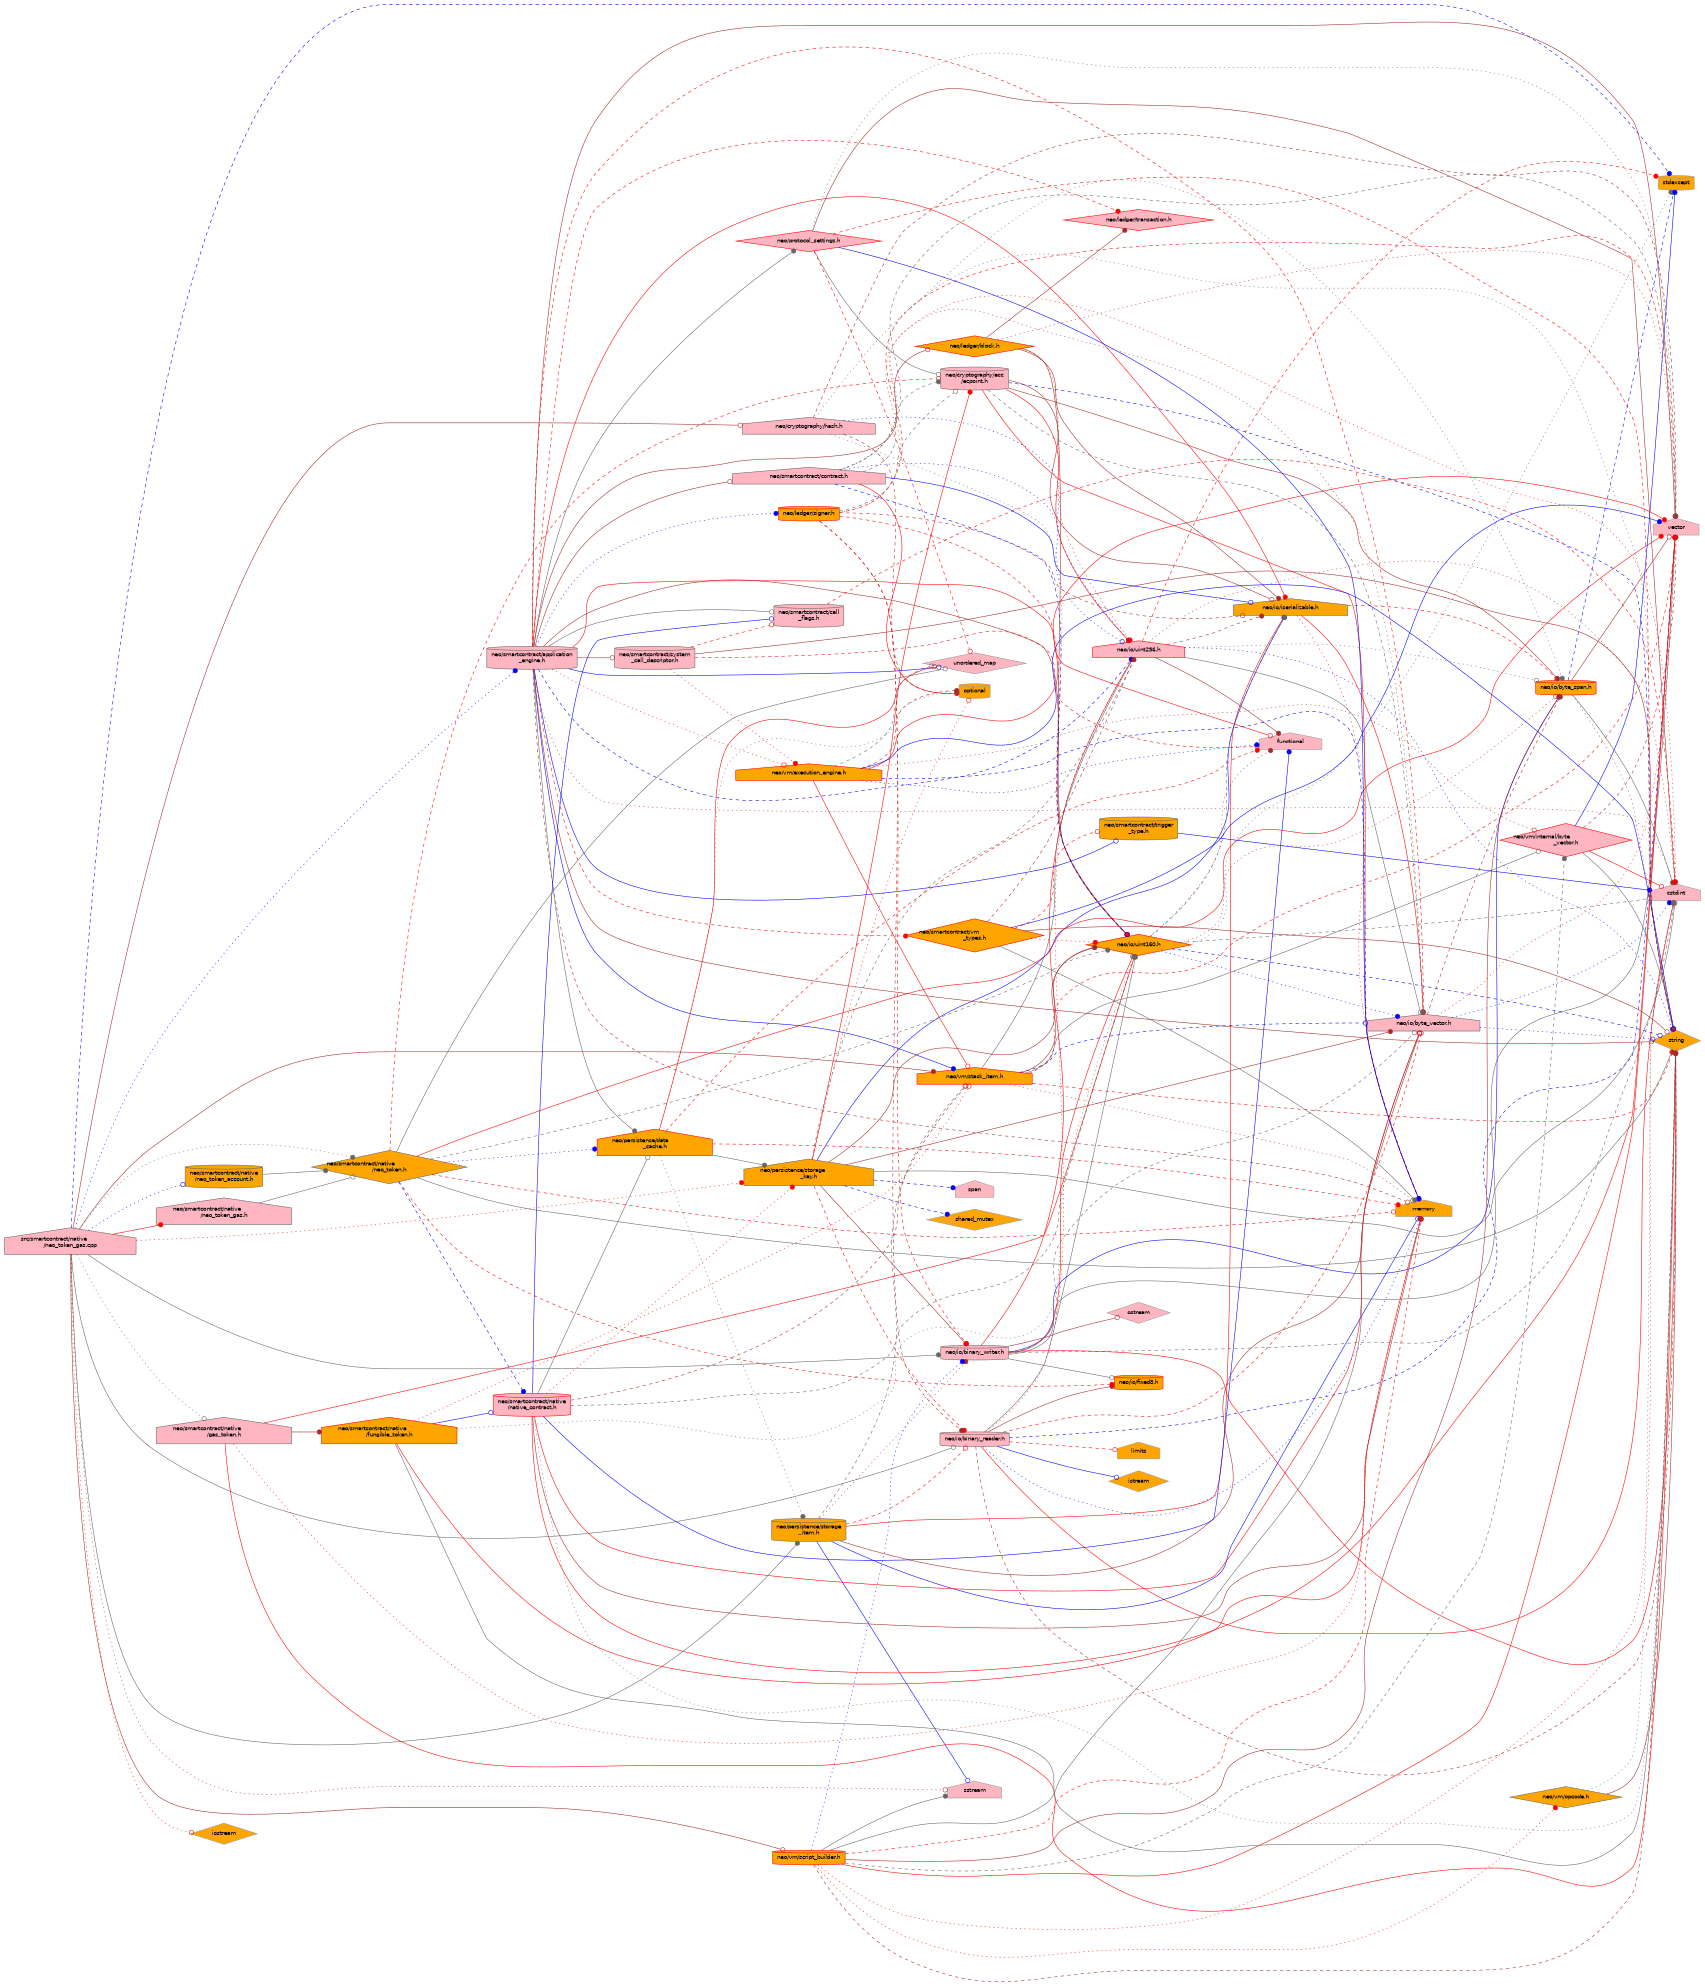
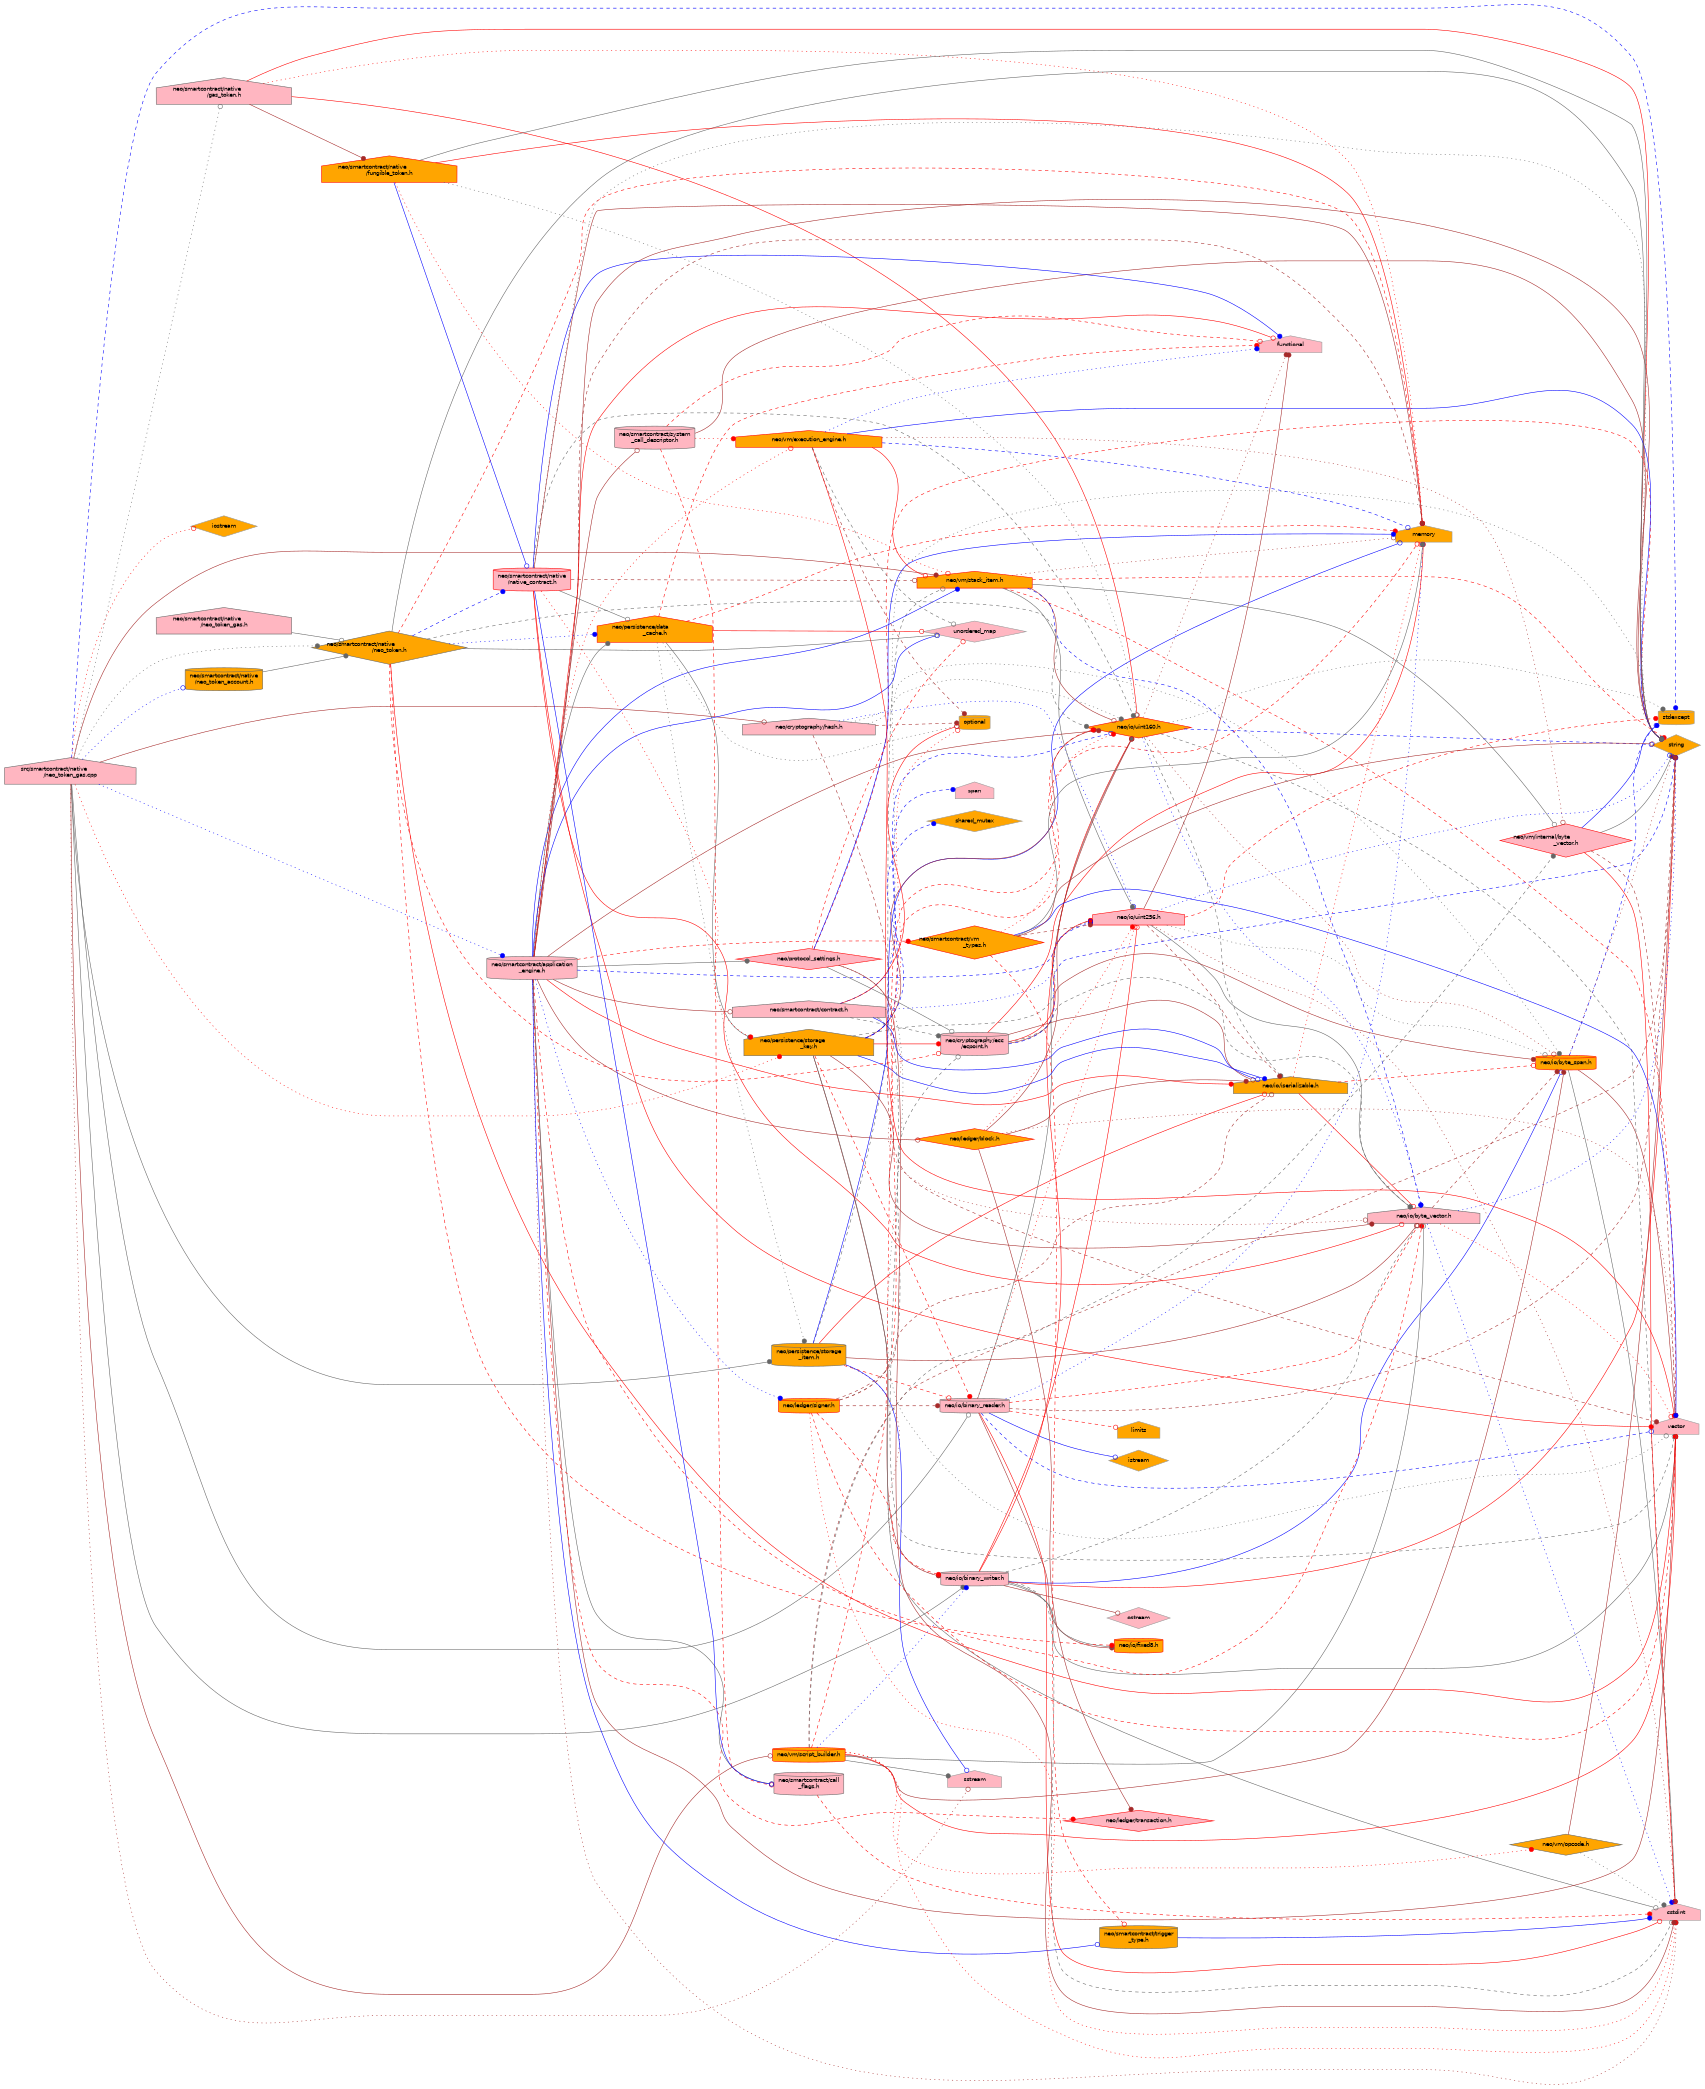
(136, 1230) -> none
